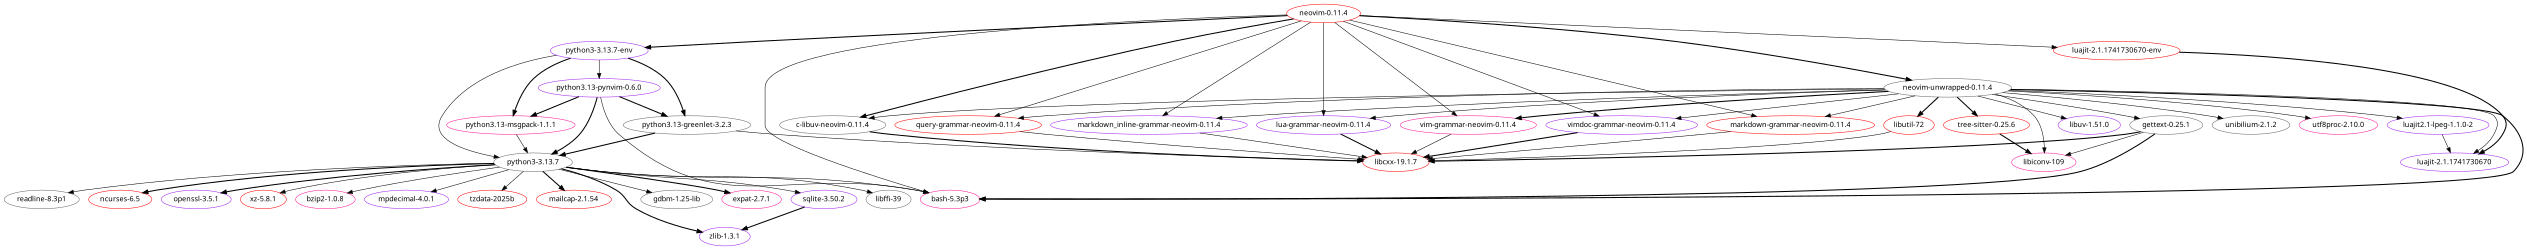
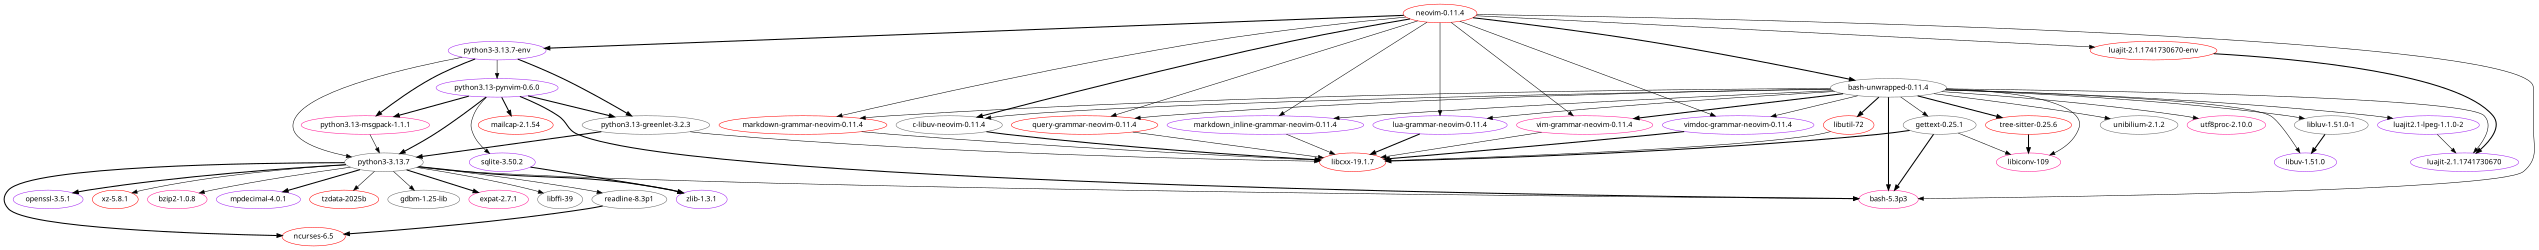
(1948, 88) -> (1888, 88)
none -> (2331, 125)
(681, 178) -> (471, 124)
(552, 179) -> (505, 104)
(473, 180) -> (324, 180)
(780, 185) -> (1179, 185)
none -> (476, 223)
